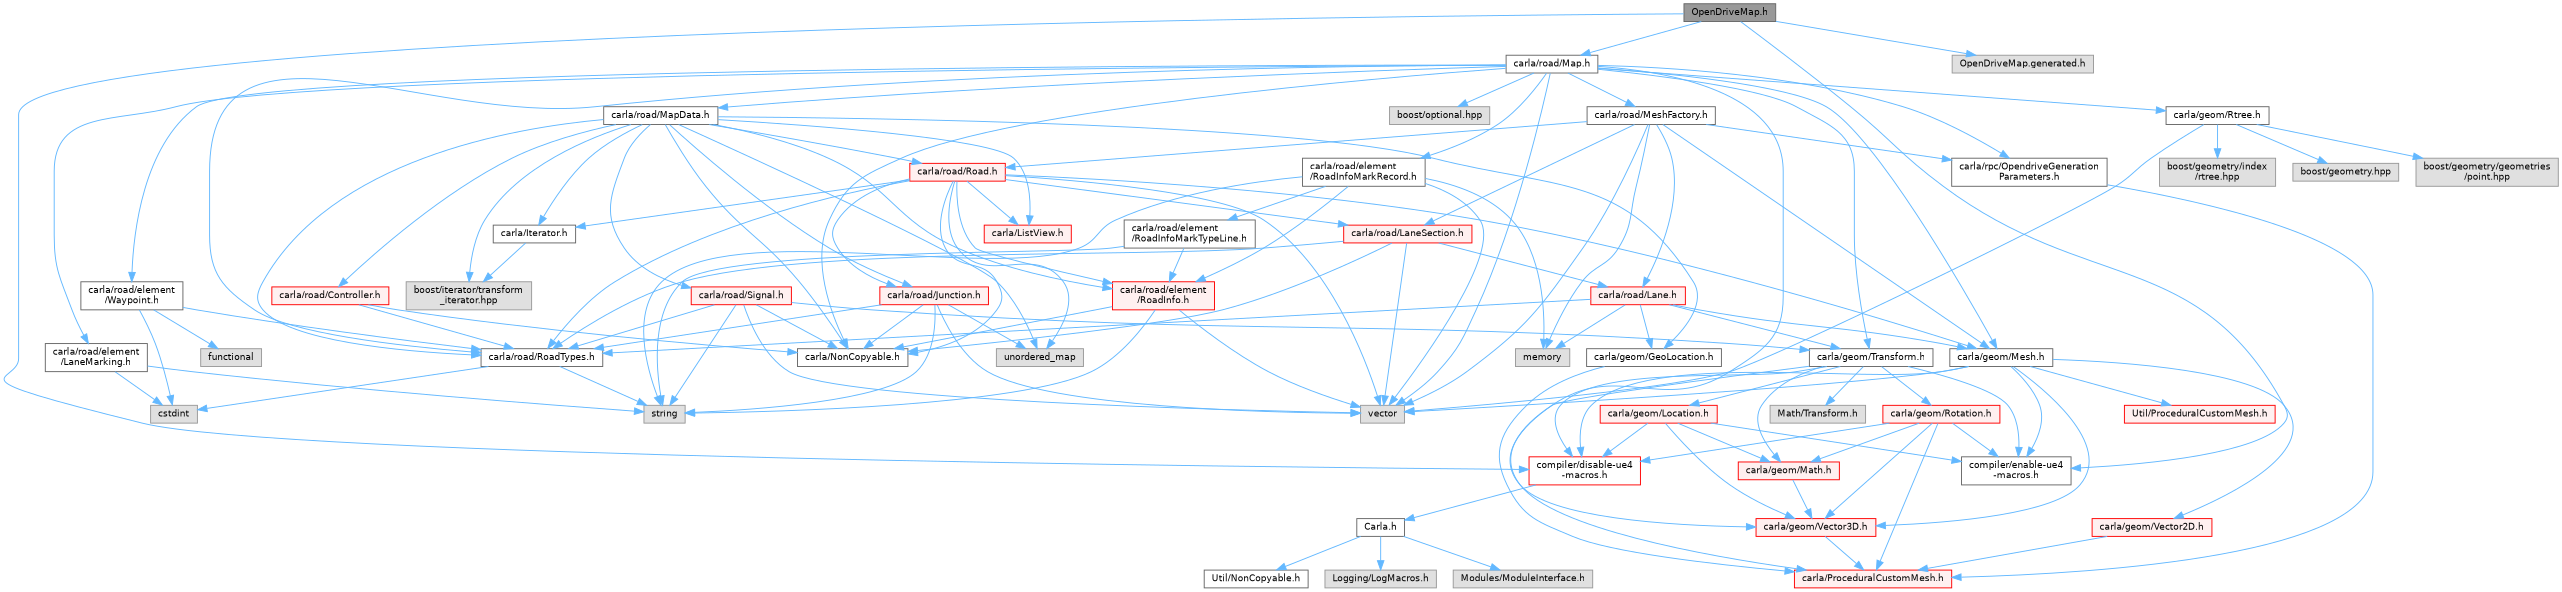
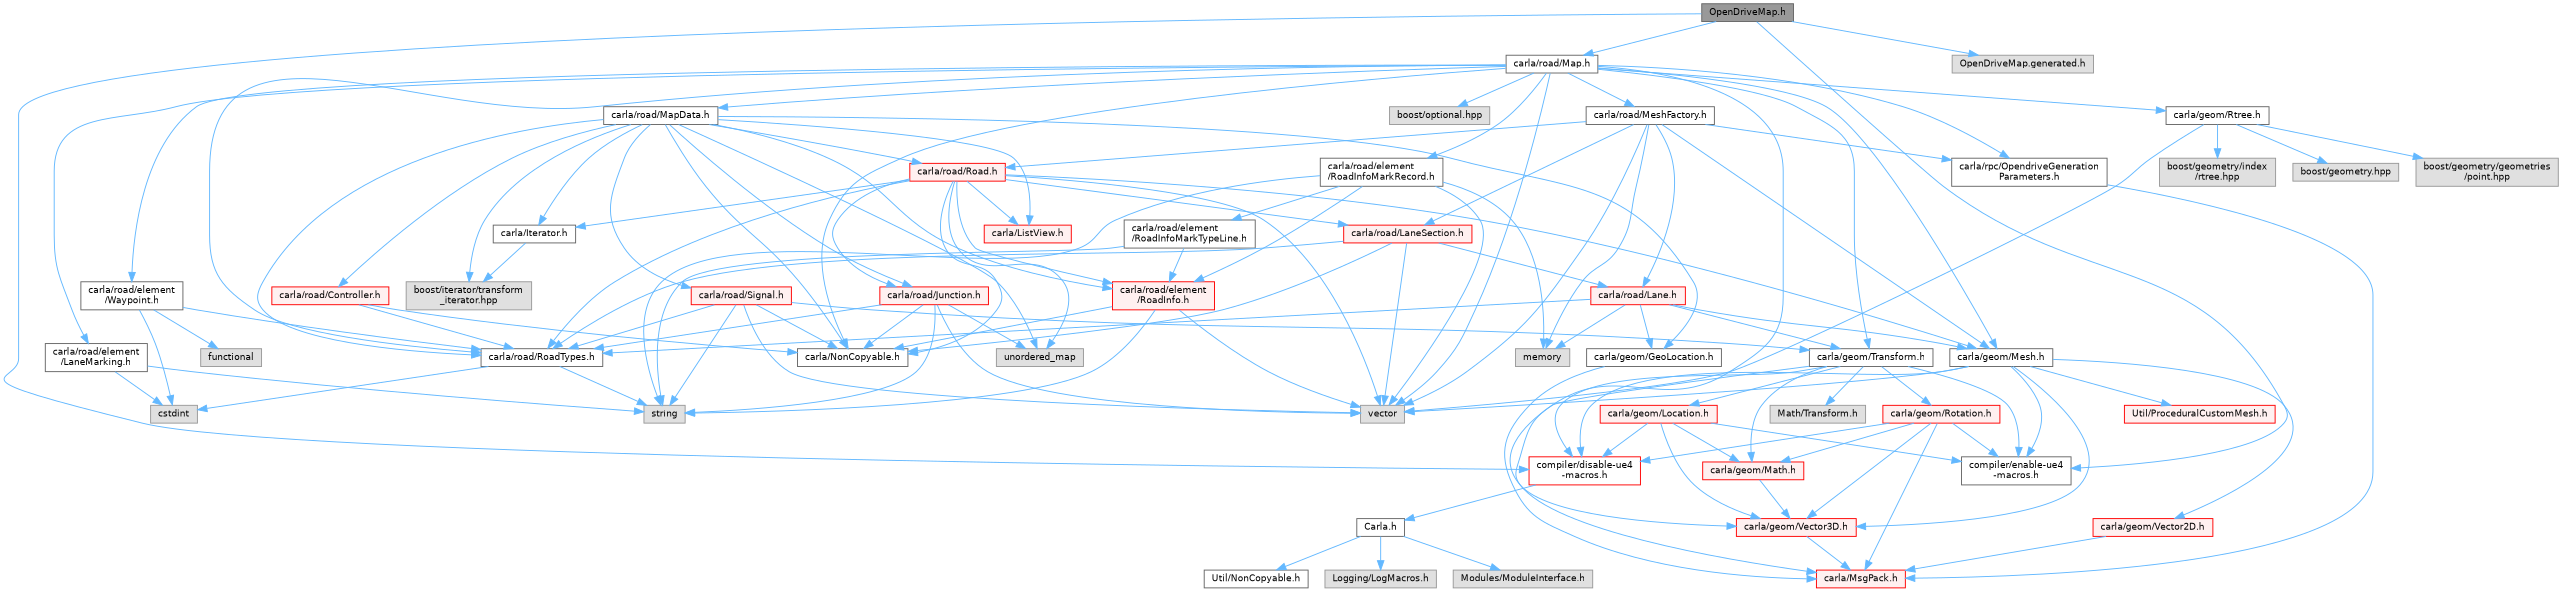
(1873, 579) -> (1861, 579)
